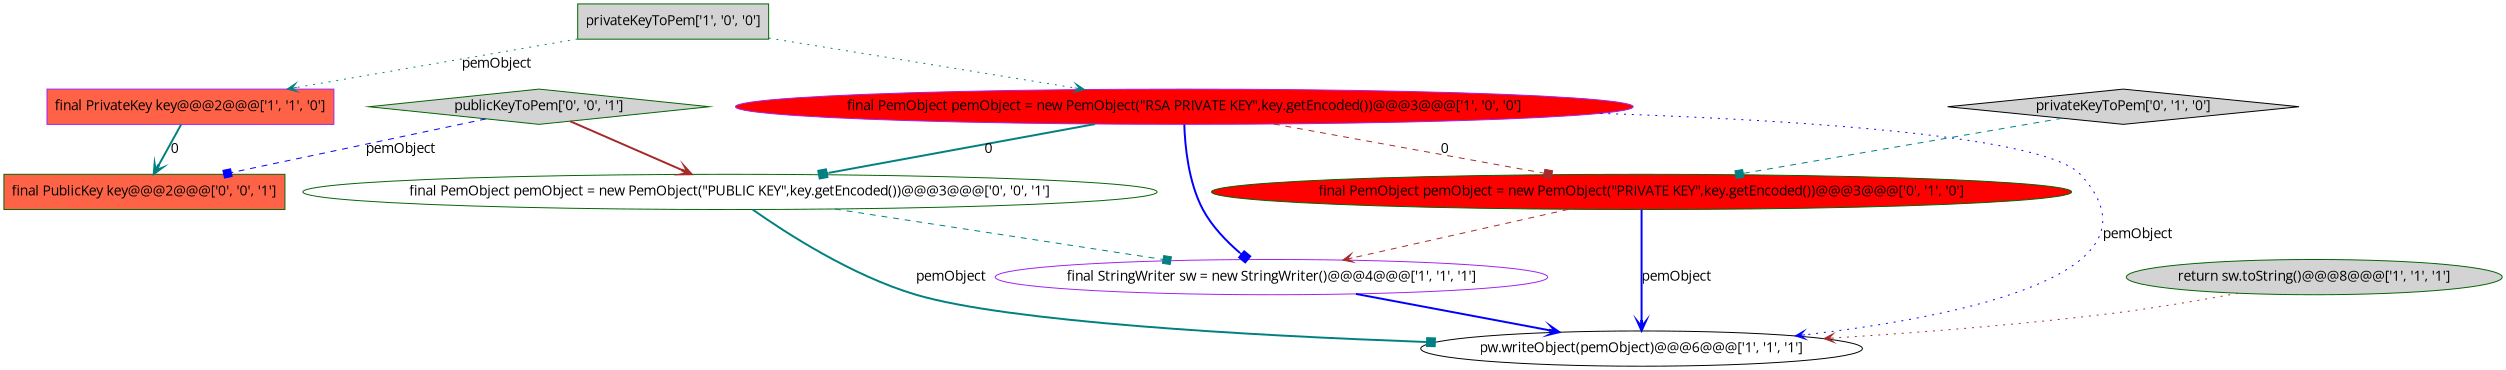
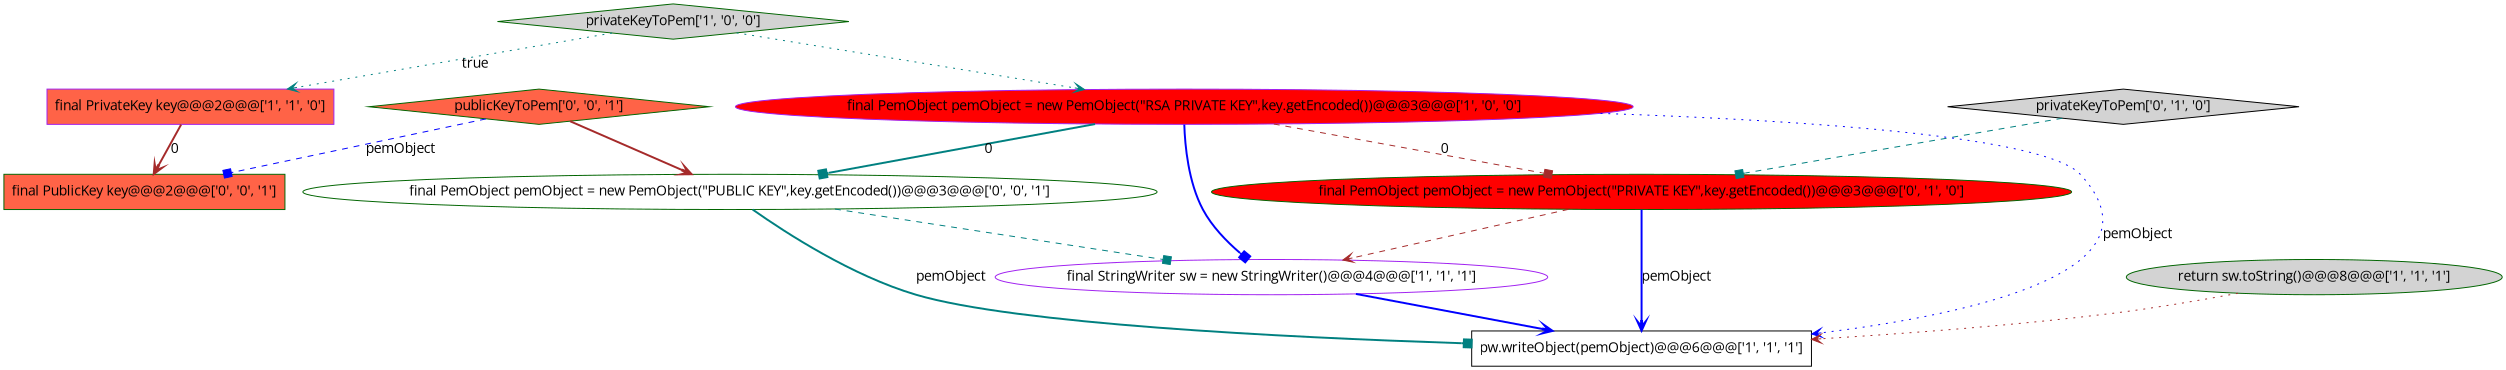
(673, 22) -> (673, 22)
(497, 64) -> (475, 64)
(539, 107) -> (539, 107)
(170, 145) -> (170, 145)
(1642, 349) -> (1642, 349)
